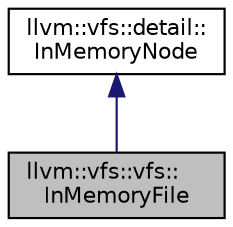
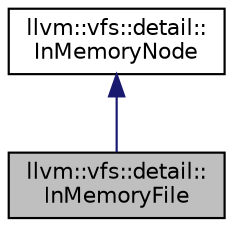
(117, 185) -> (117, 185)
